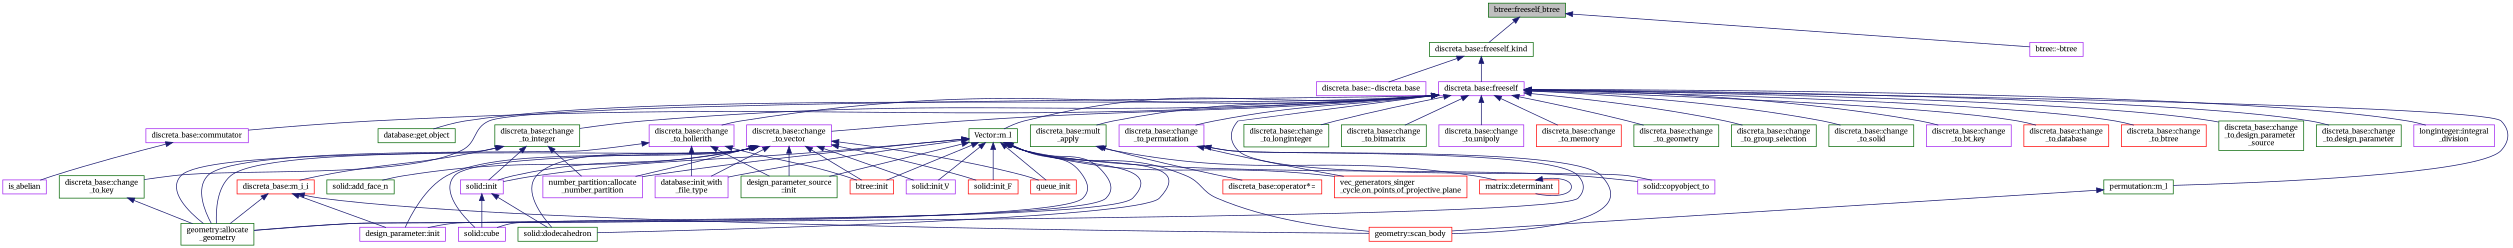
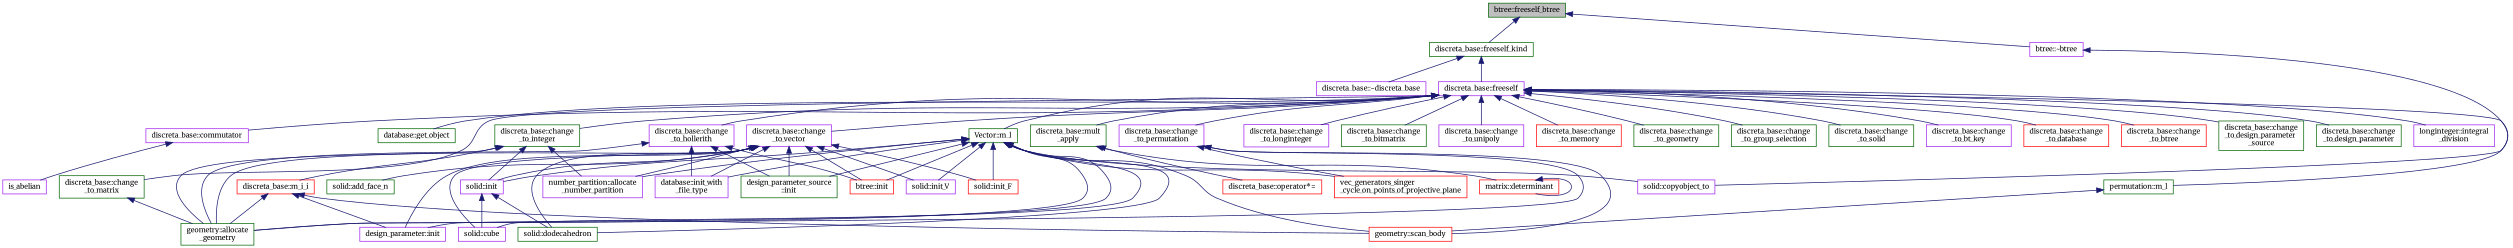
(1232, 134) -> (2336, 164)
(1286, 136) -> (1286, 136)
(102, 187) -> (102, 187)
(1053, 187) -> none
